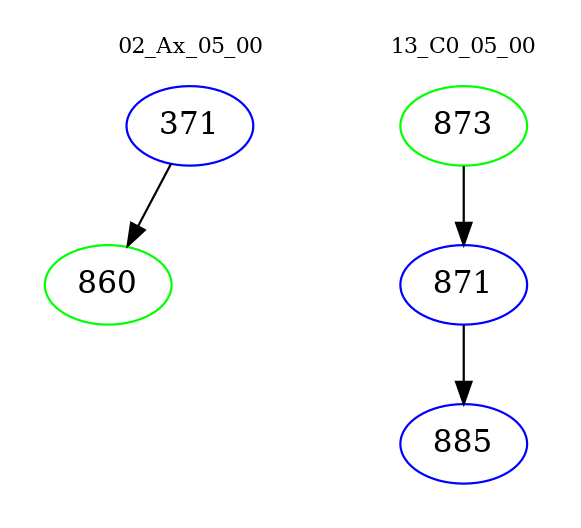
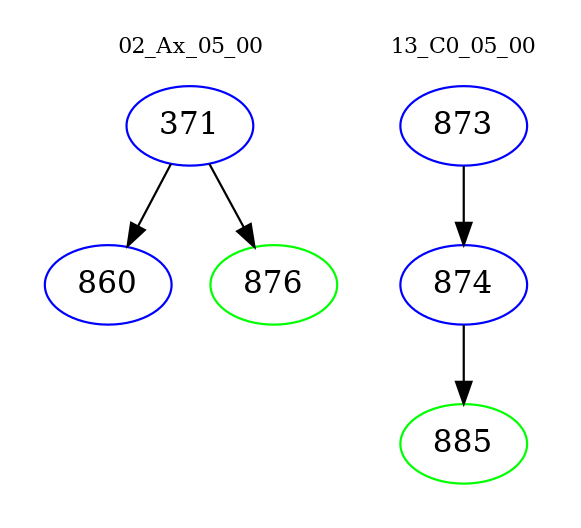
(464, 126) -> (464, 126)
(108, 285) -> (108, 285)
none -> (274, 285)
(464, 285) -> (464, 285)
(464, 444) -> (464, 444)
